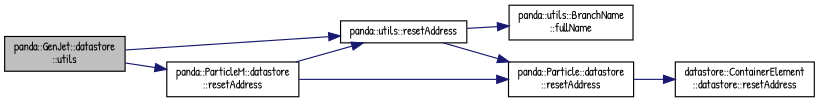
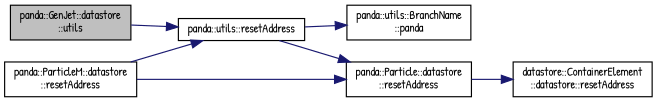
(571, 23) -> (409, 23)
(140, 65) -> none
